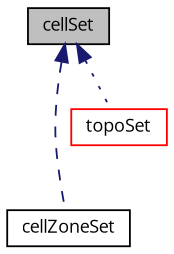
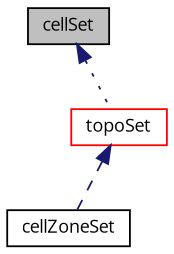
(55, 137) -> (89, 186)
